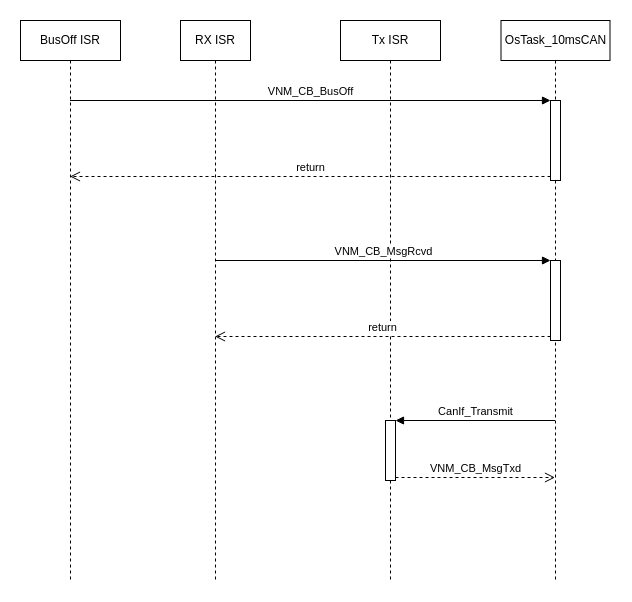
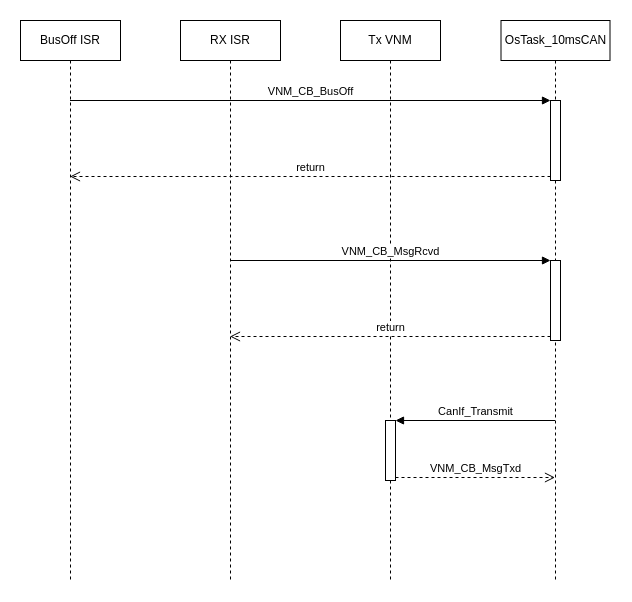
(391, 41) -> (391, 41)
(216, 301) -> (231, 301)
